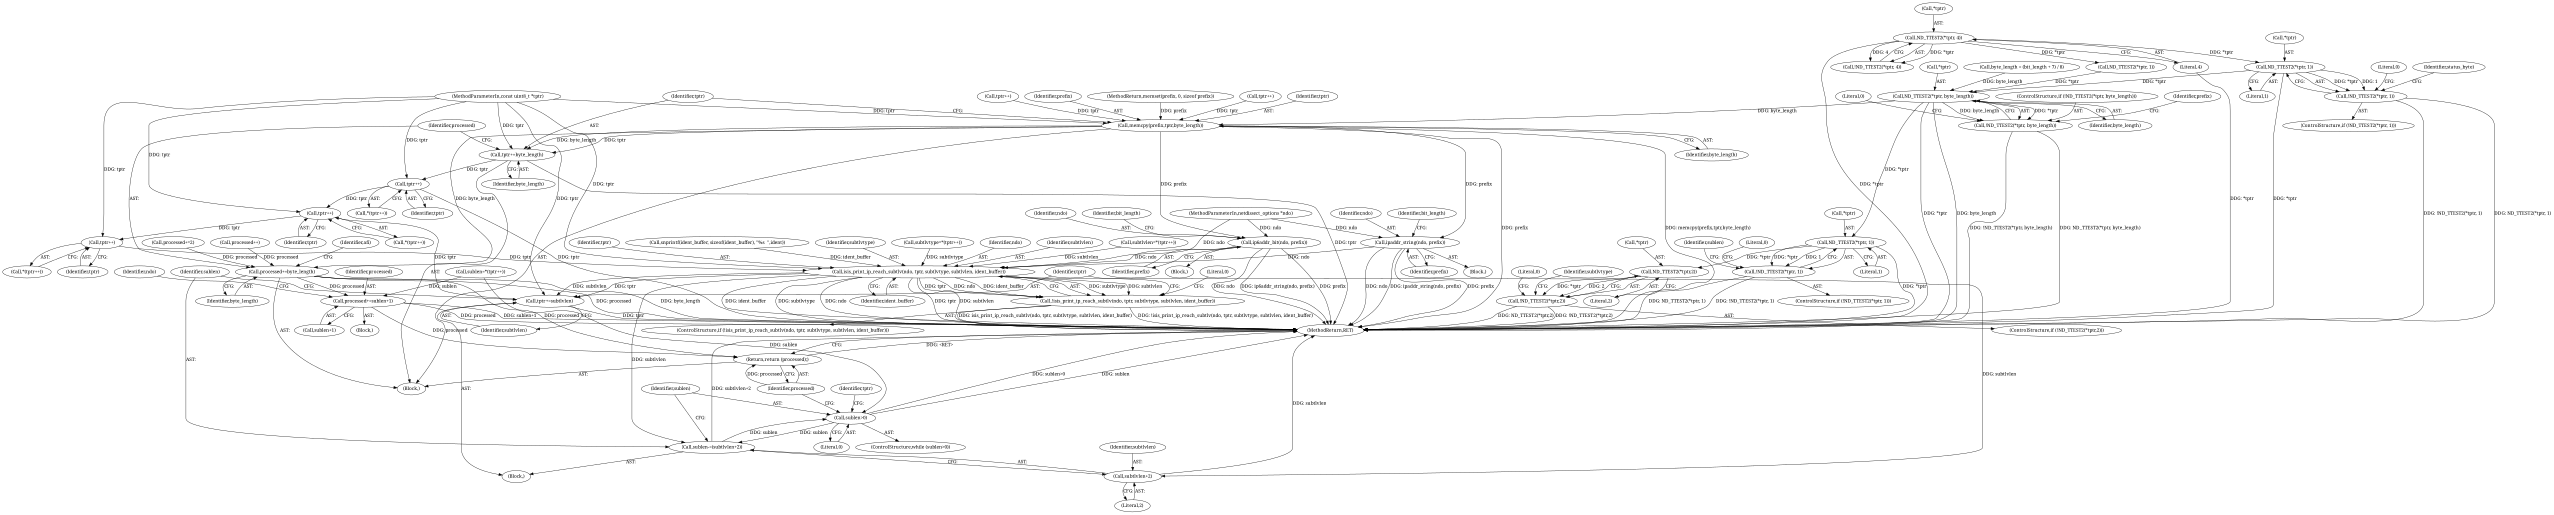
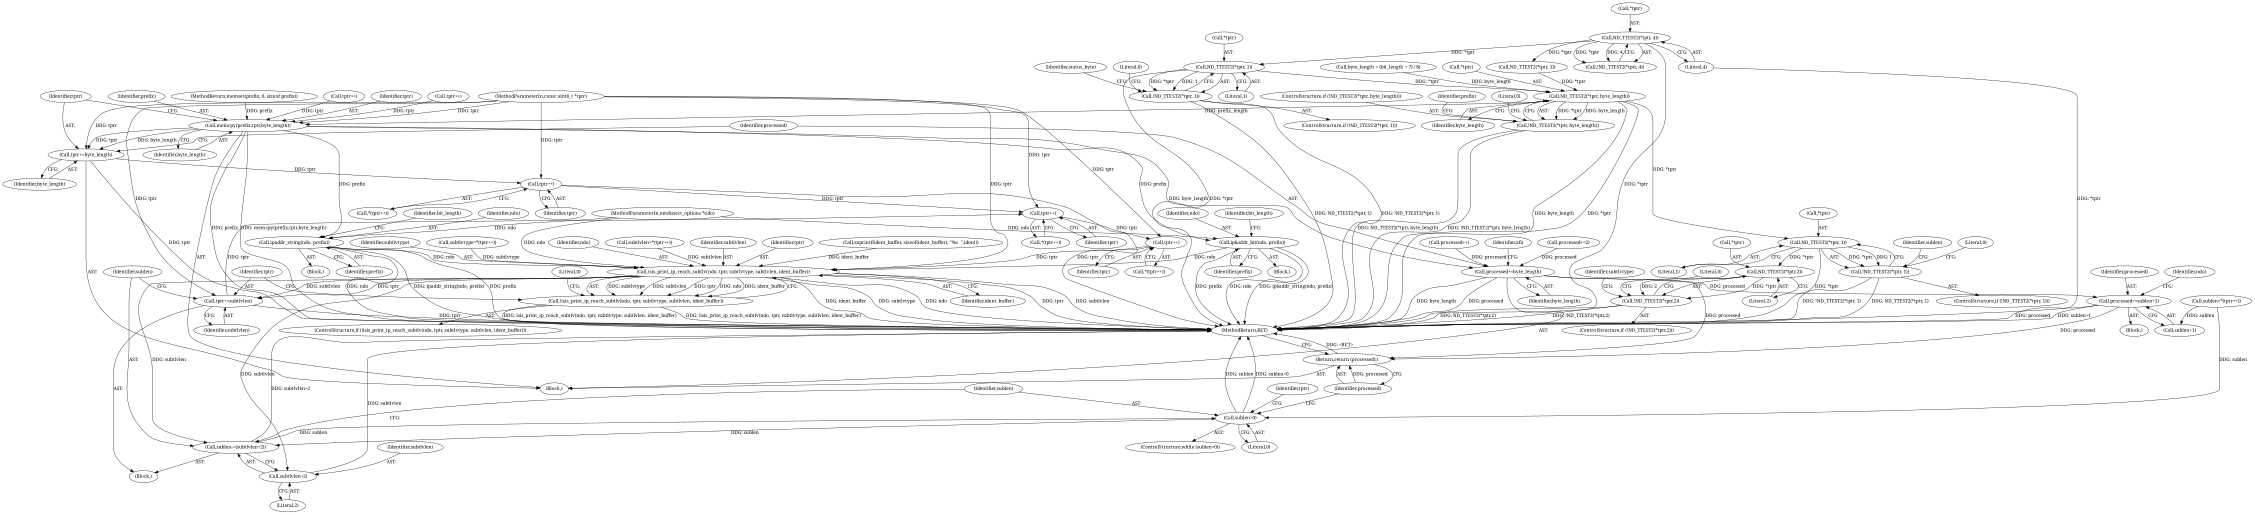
(1777, 111) -> (1226, 111)
(424, 286) -> (2188, 312)
